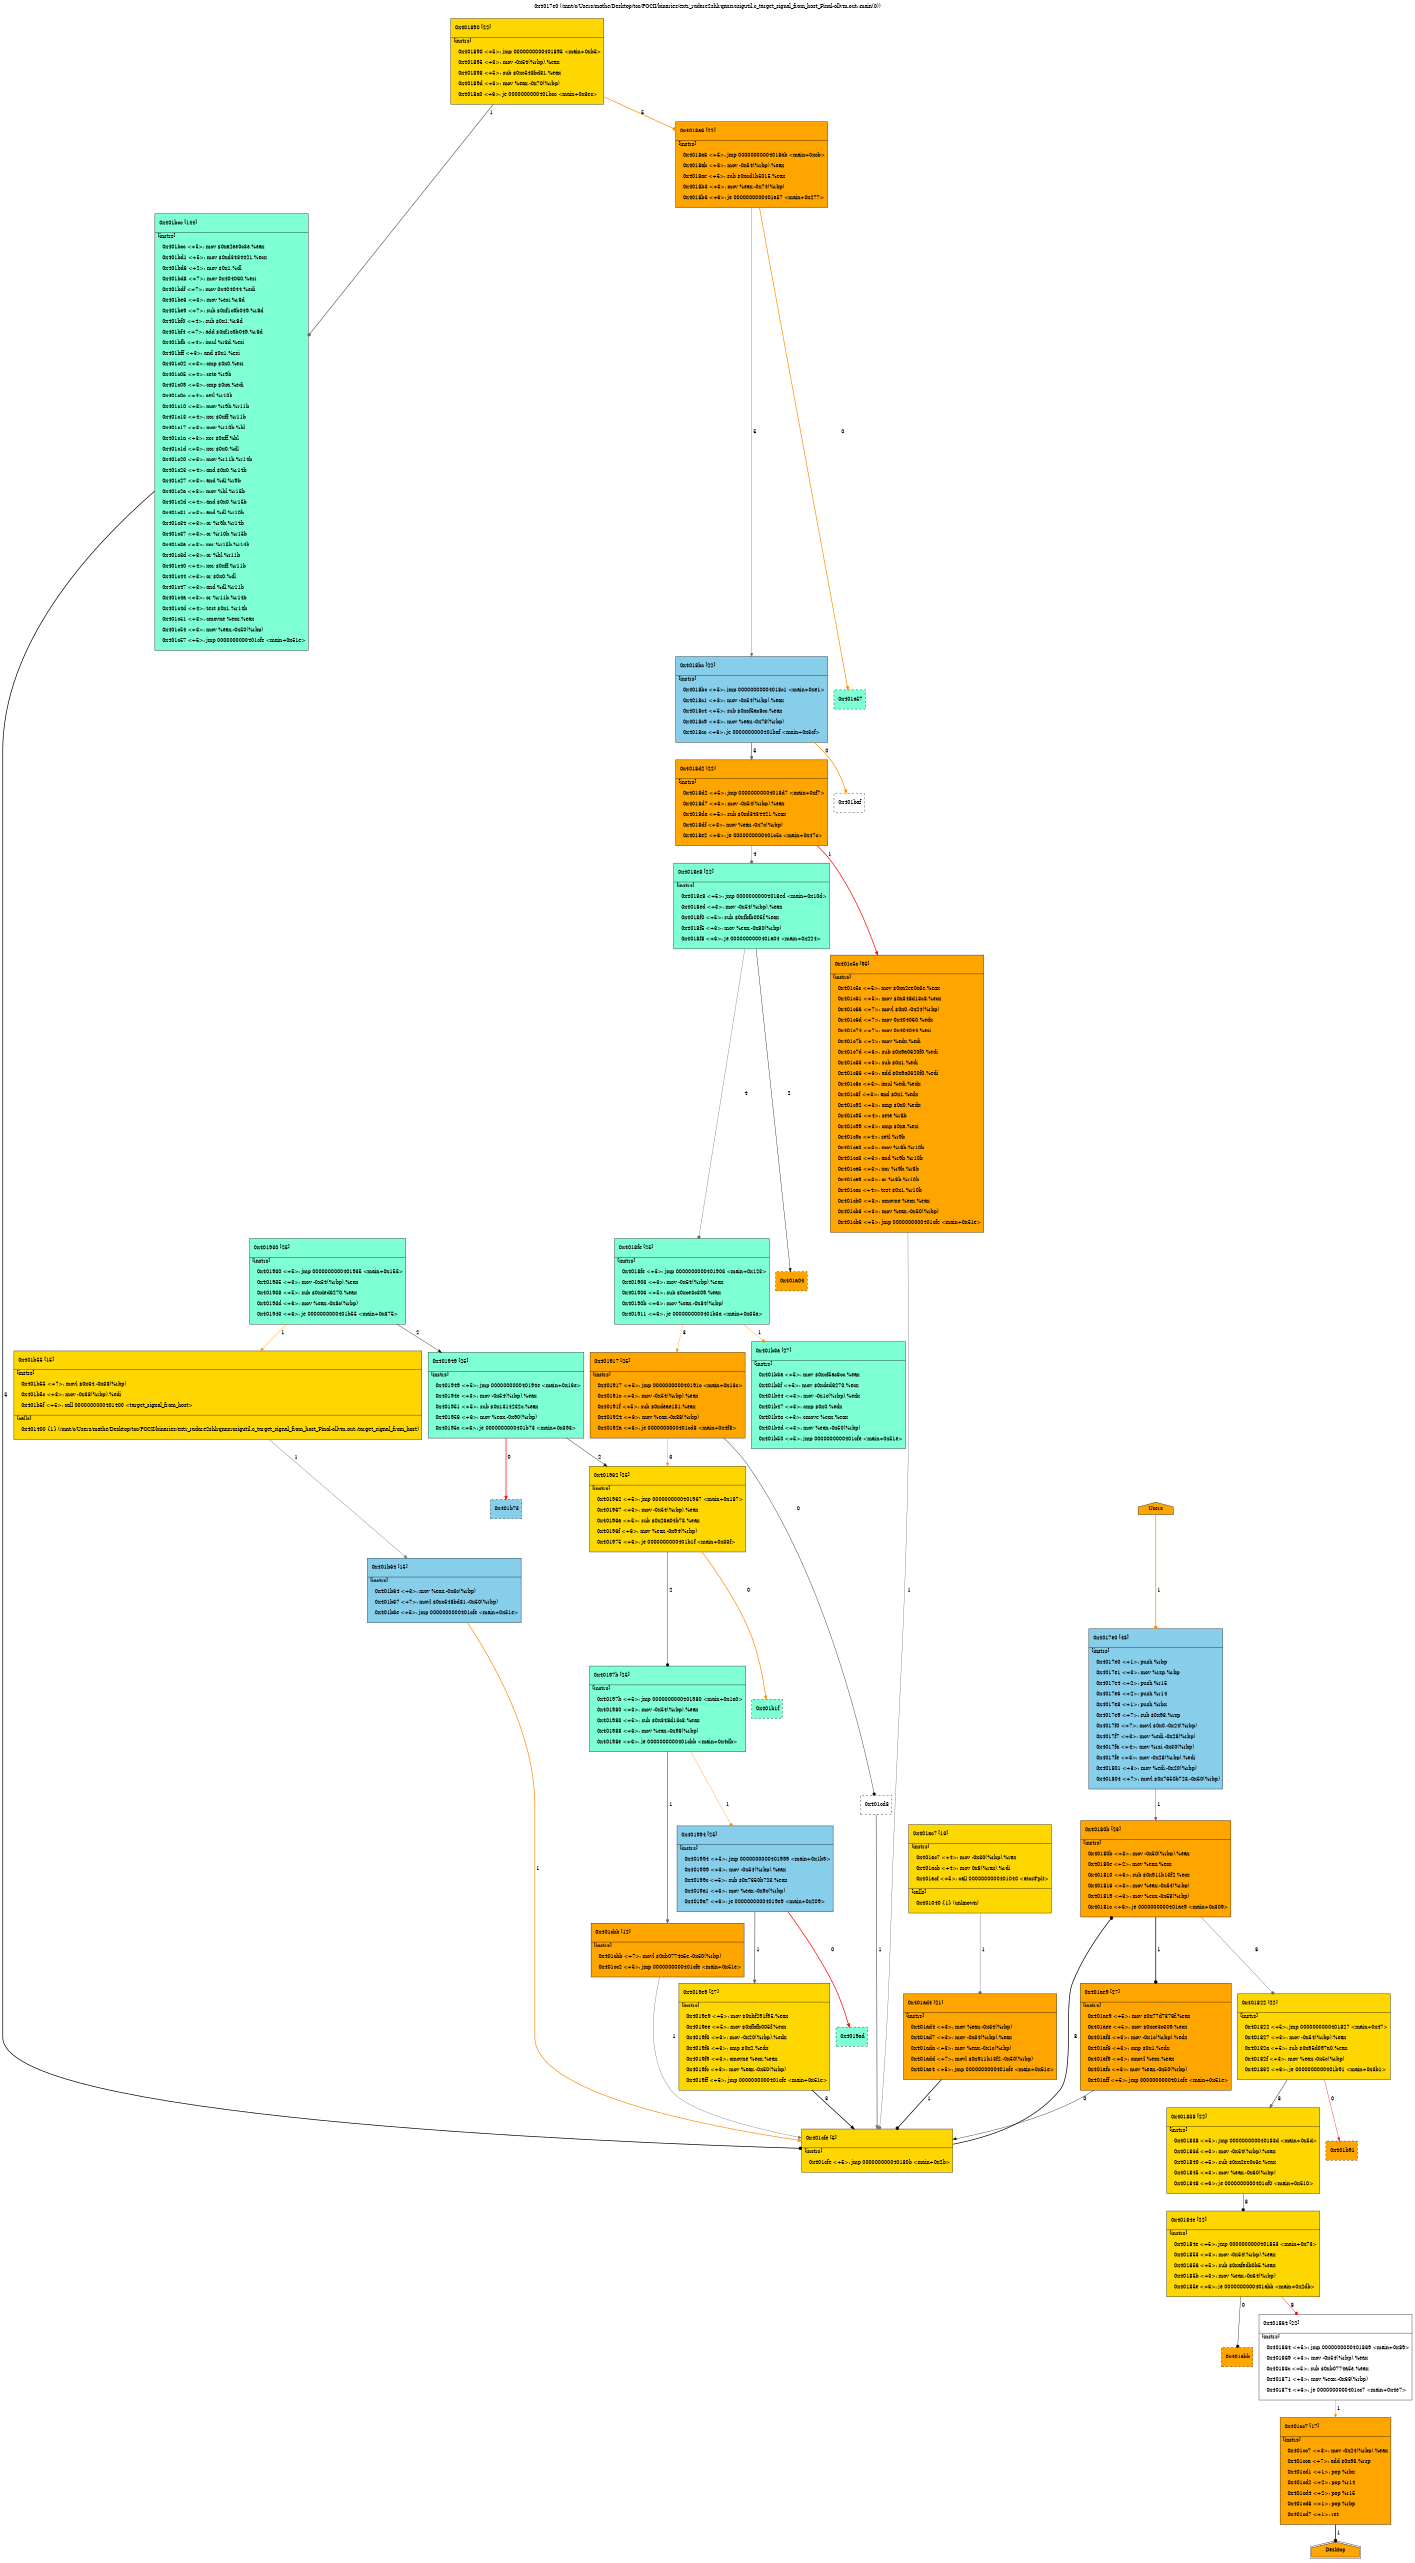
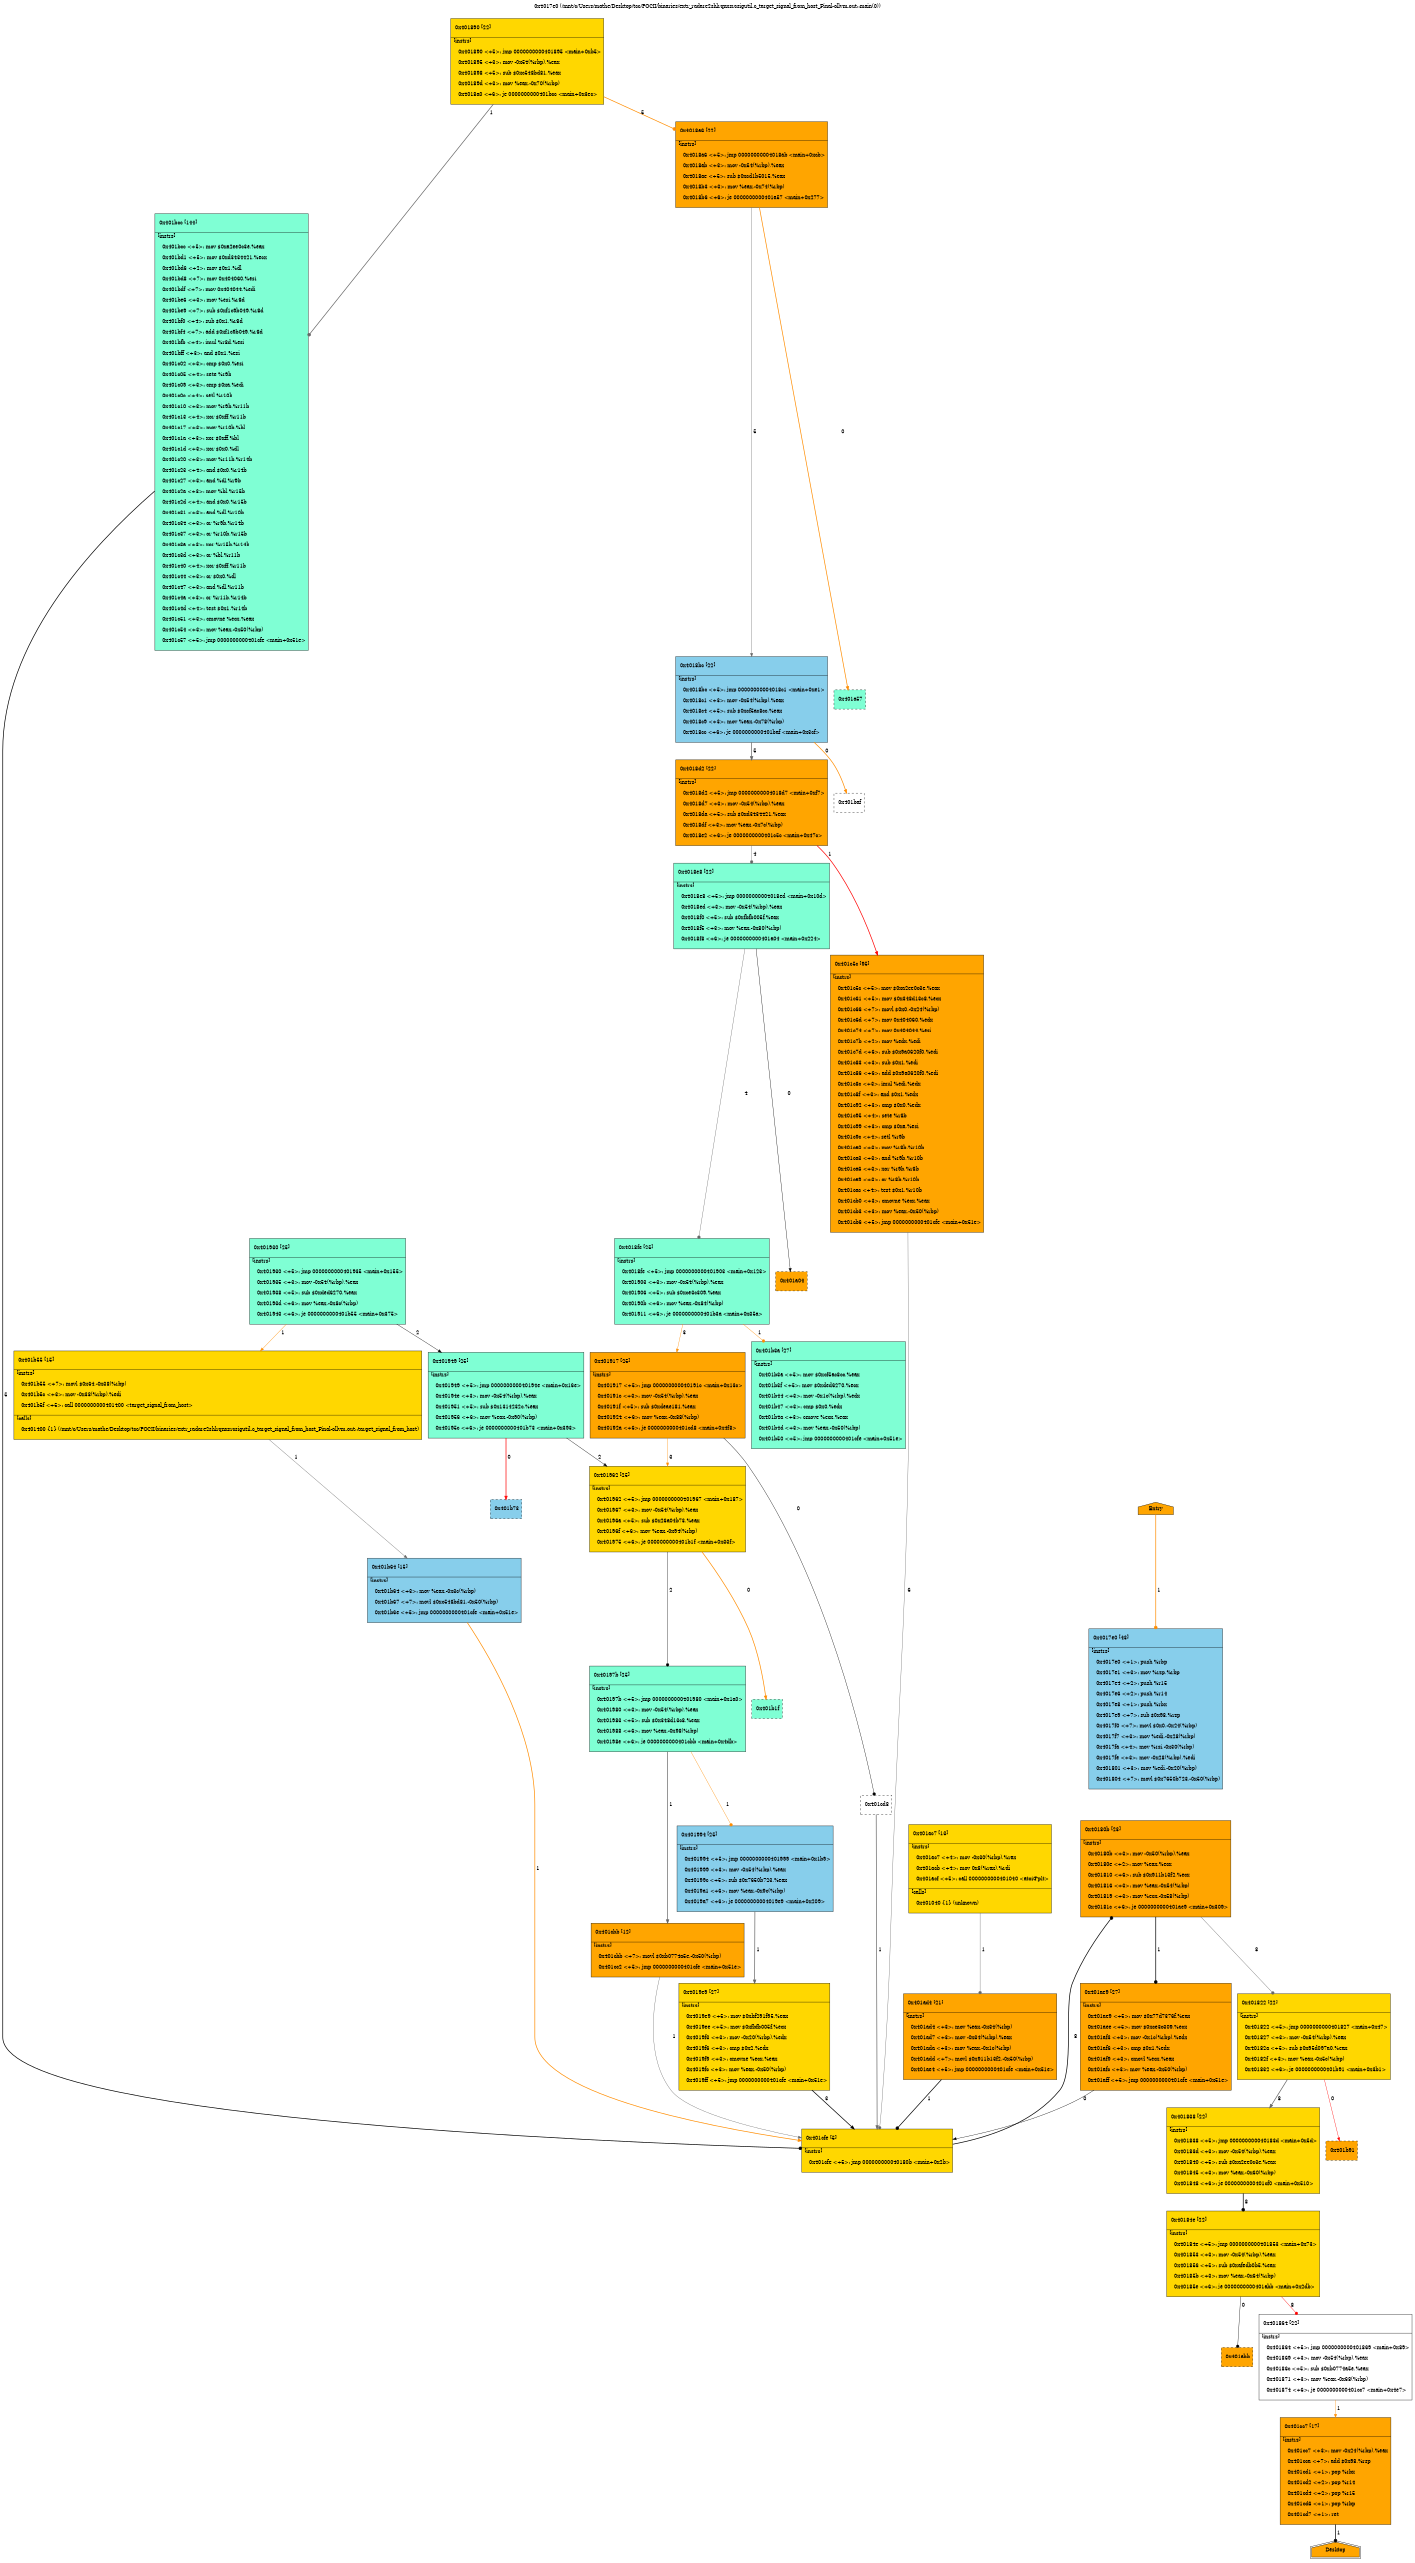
(788, 1094) -> (788, 1094)
(1156, 1509) -> (1156, 1509)
(908, 1590) -> (908, 1590)
(1156, 1803) -> none
(852, 2037) -> none
(1243, 2201) -> (1243, 2201)
